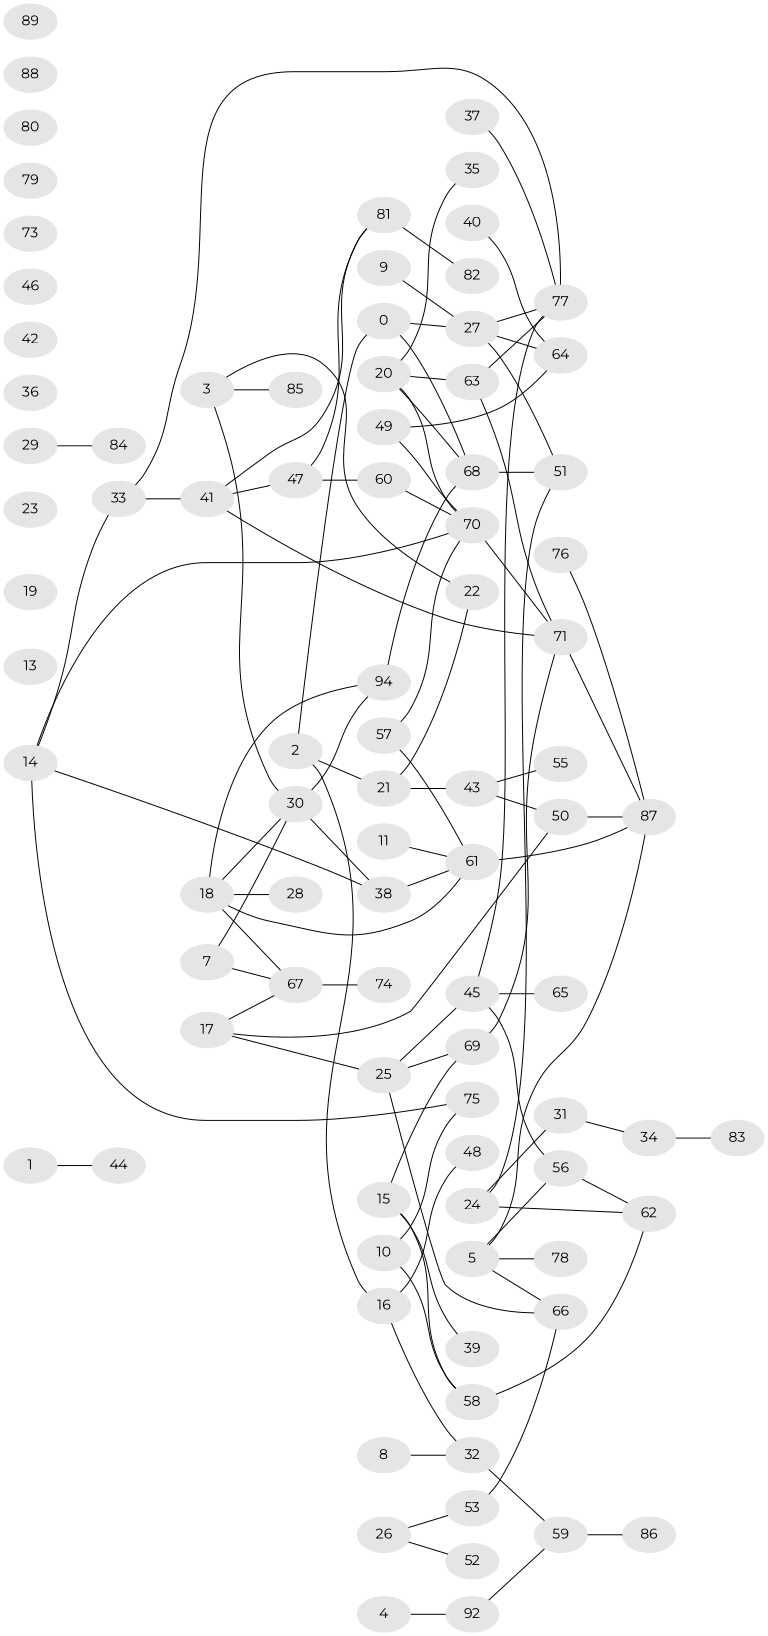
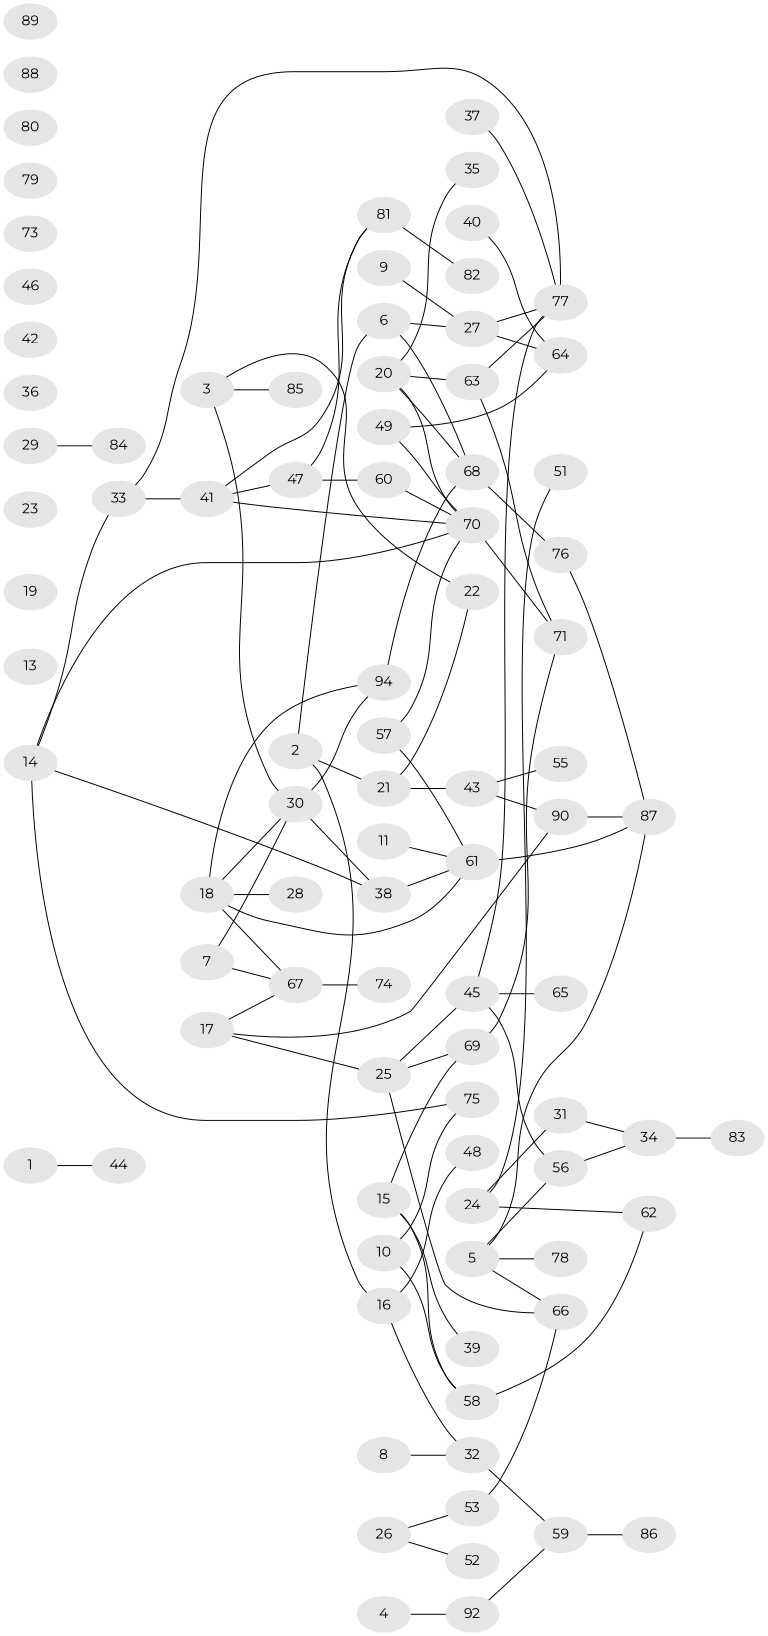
(384, 321) -> (384, 321)
(526, 400) -> none
(517, 472) -> (524, 520)
(374, 590) -> (339, 514)
(605, 727) -> none
(561, 817) -> (561, 817)
(605, 1191) -> (605, 1153)
